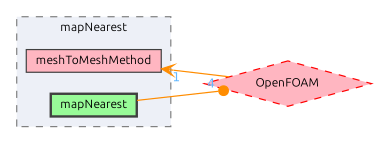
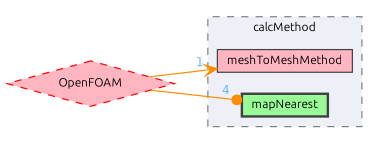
(94, 28) -> (285, 28)
(180, 96) -> (191, 95)
